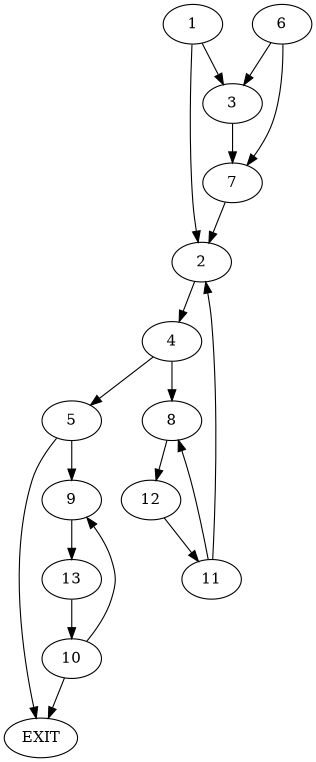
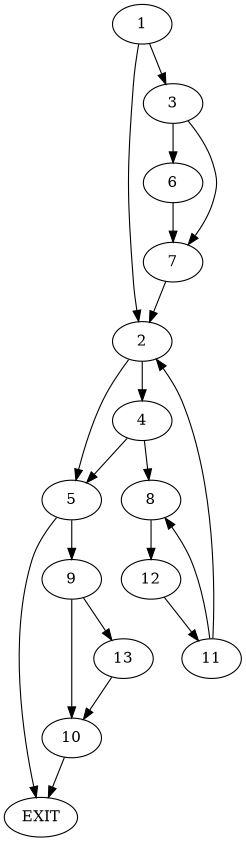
(260, 59) -> (173, 138)
none -> (98, 412)
(115, 585) -> (72, 653)
